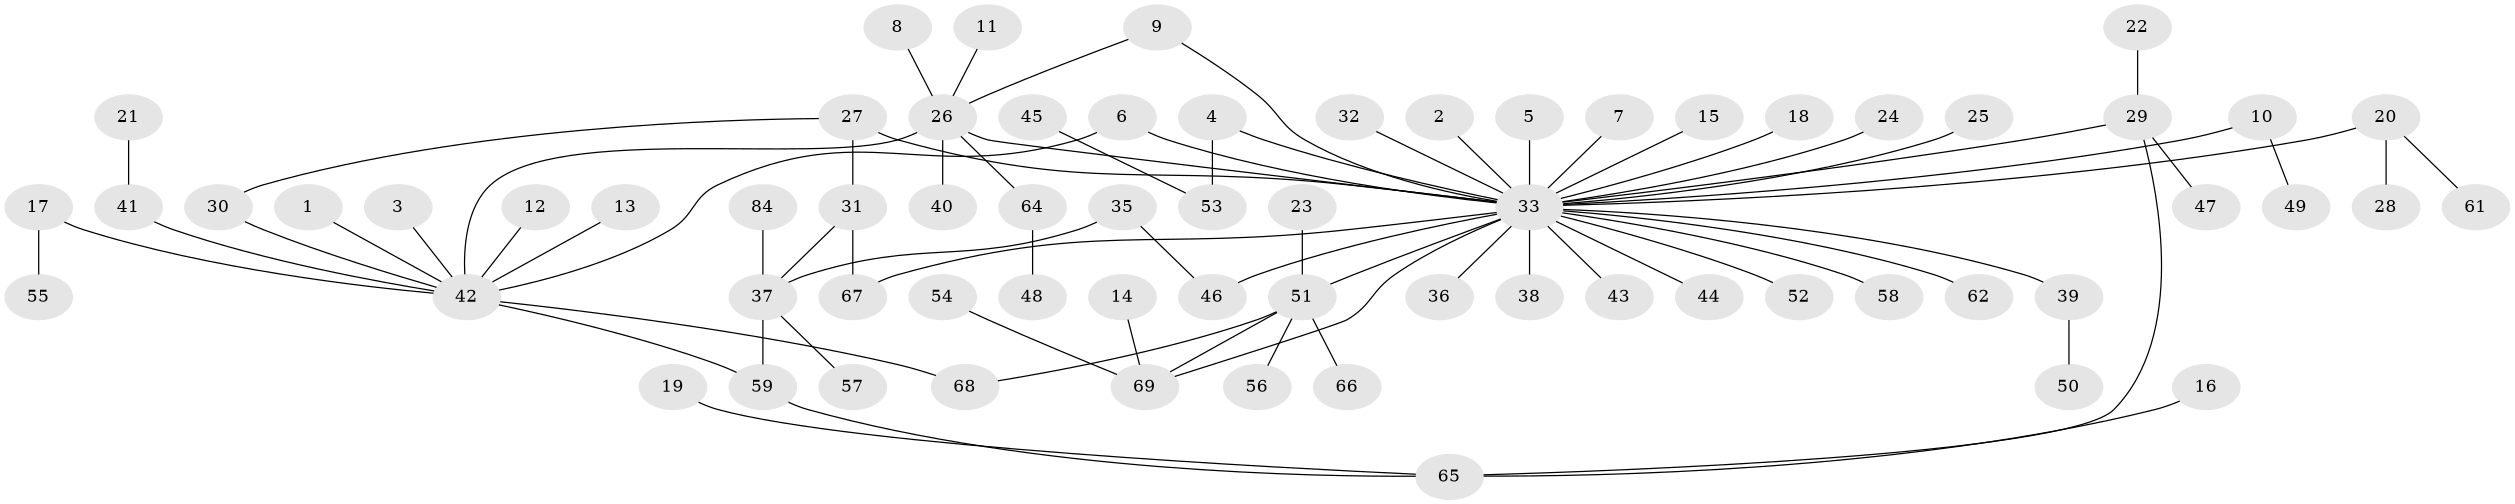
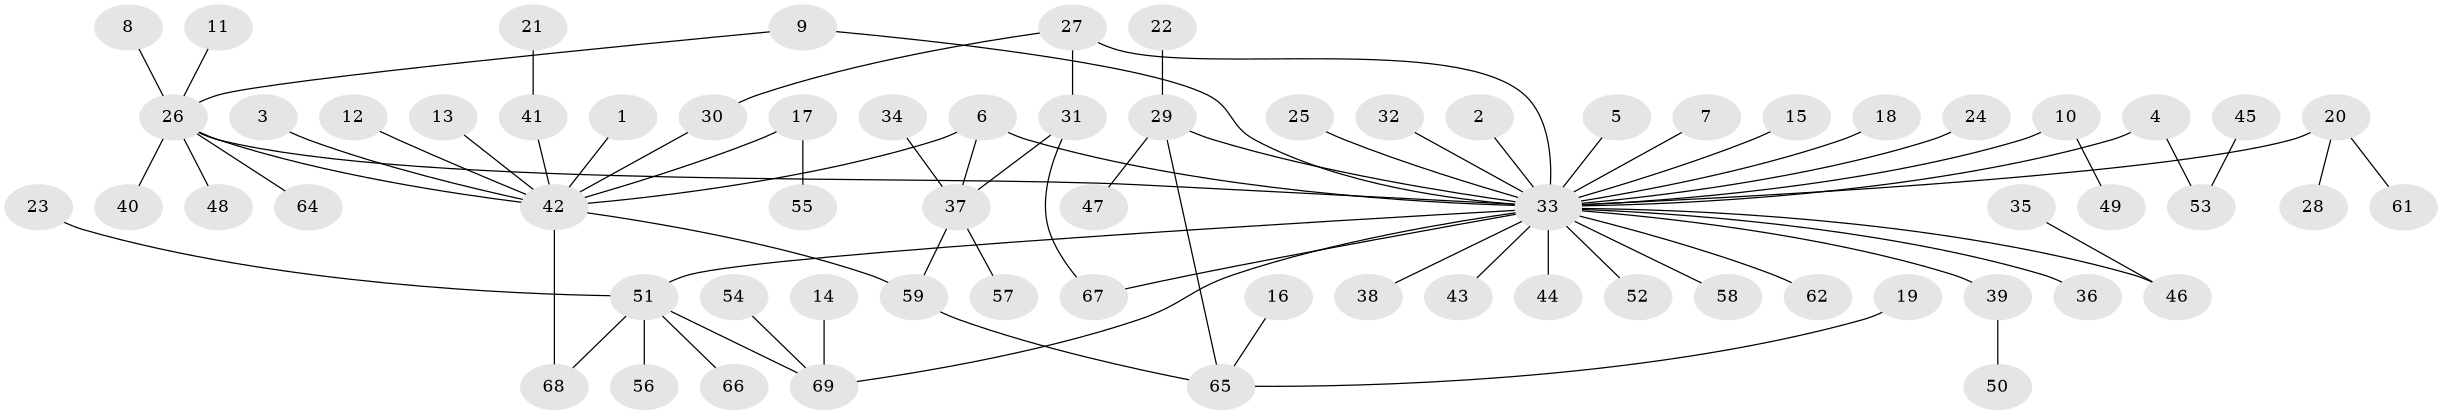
(763, 207) -> (893, 117)
(943, 252) -> (970, 162)
(1033, 255) -> (196, 162)
